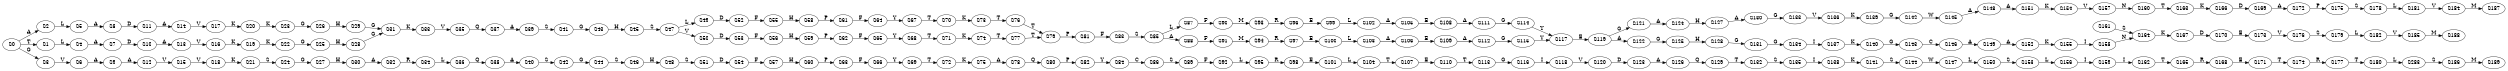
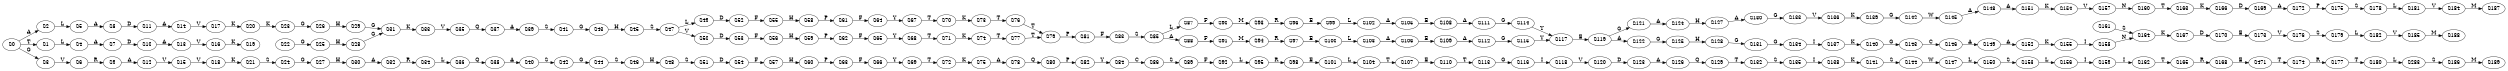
(266, 45) -> none
(96, 60) -> (96, 60)
(2260, 63) -> (2260, 63)
